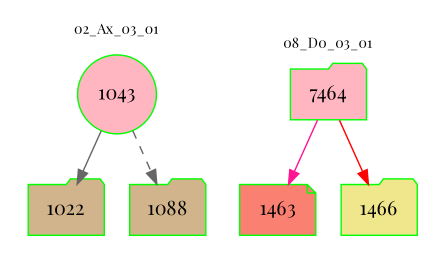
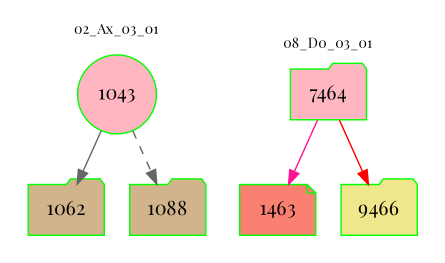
(66, 210) -> (66, 210)
(379, 210) -> (379, 210)
